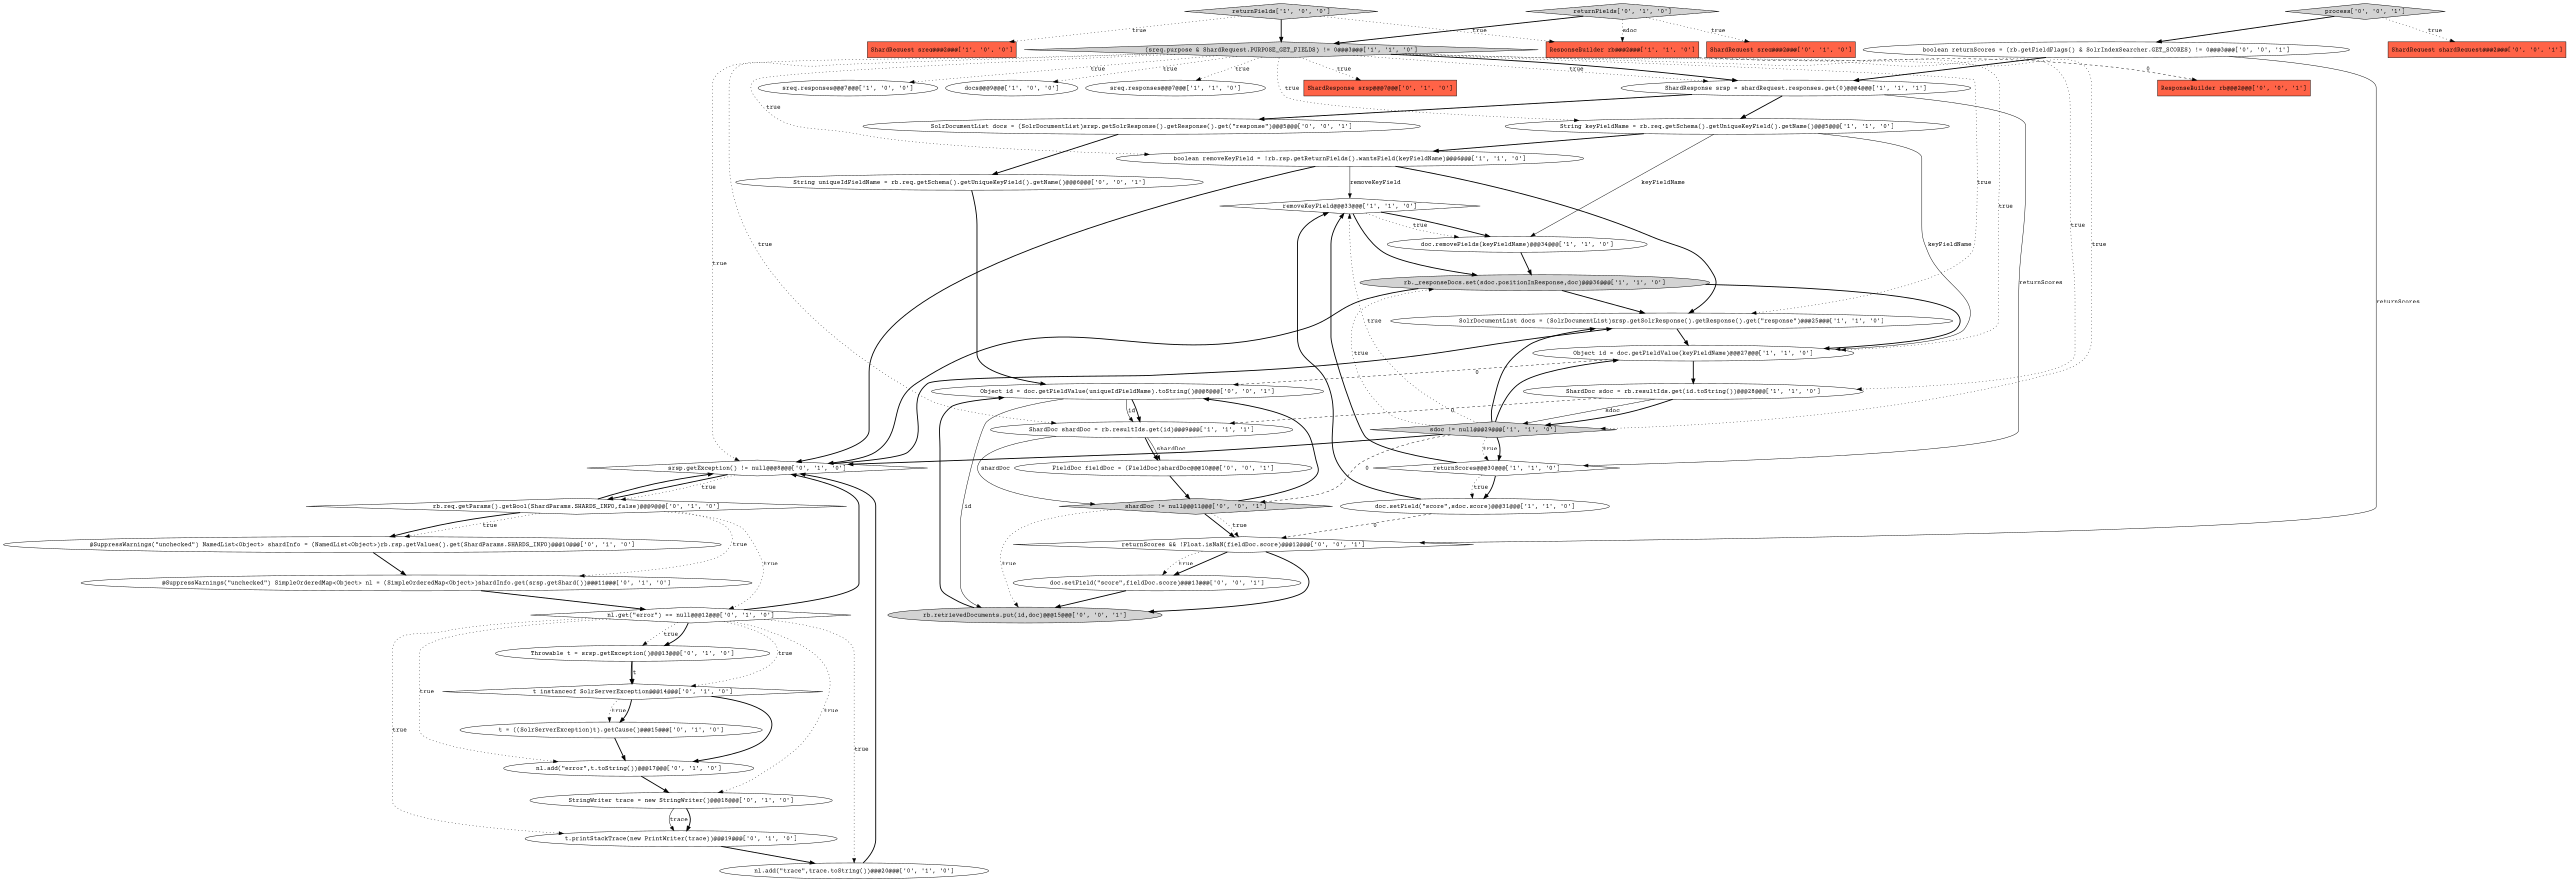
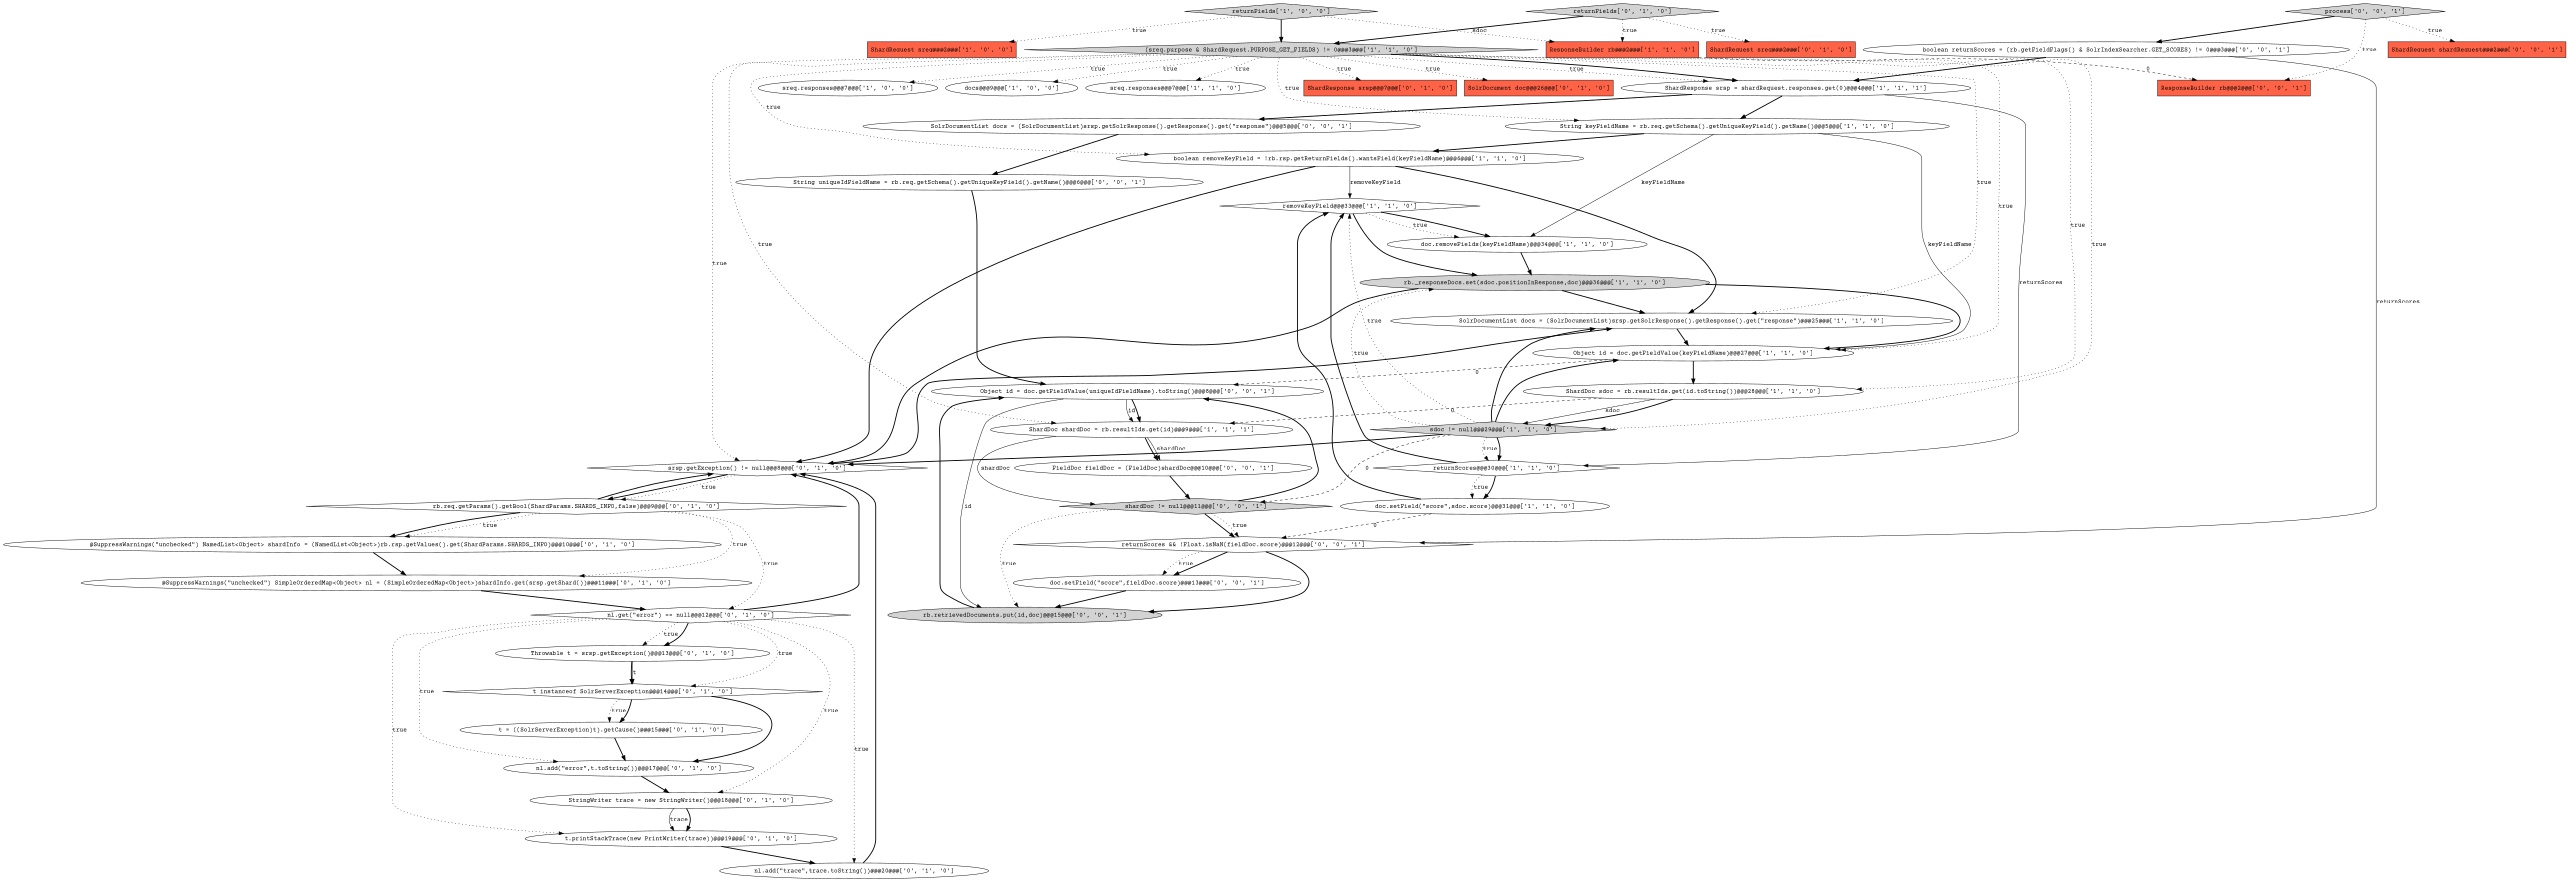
(1480, 31) -> (1480, 31)
(1630, 31) -> (1630, 31)
none -> (2342, 65)
none -> (1539, 88)
